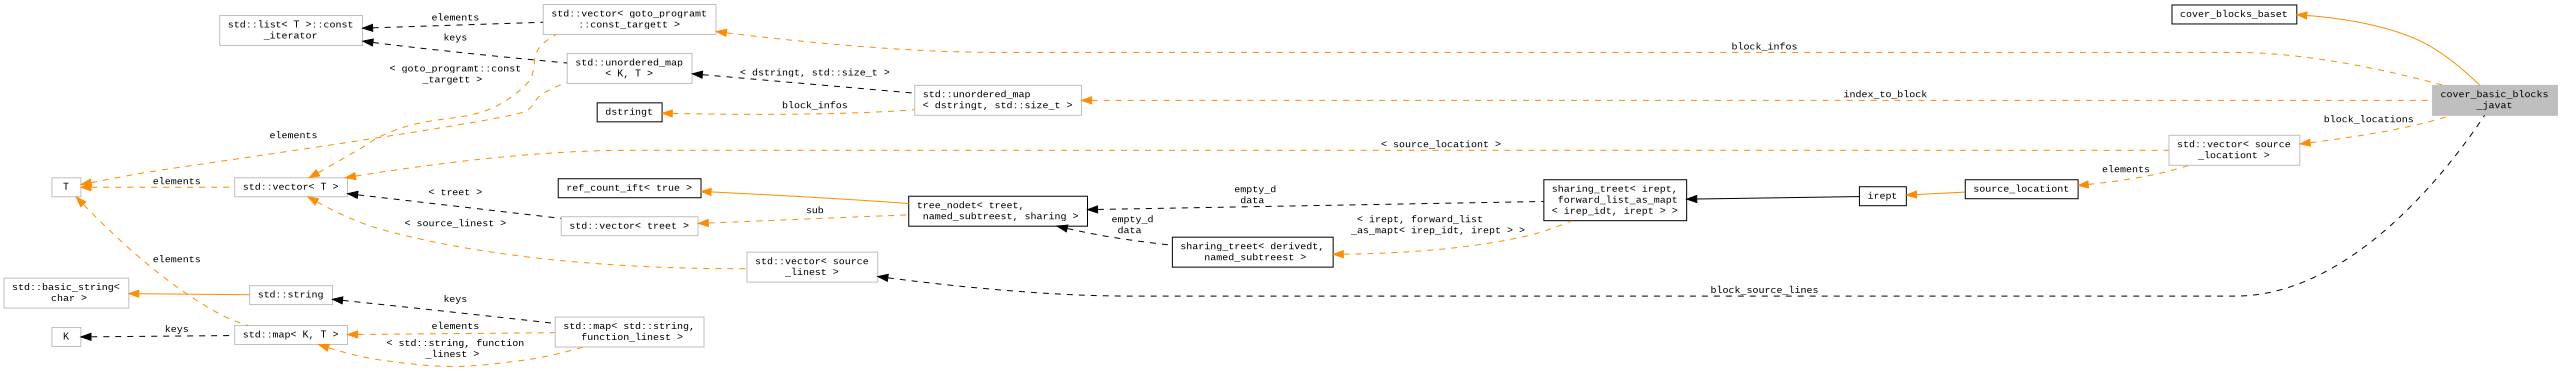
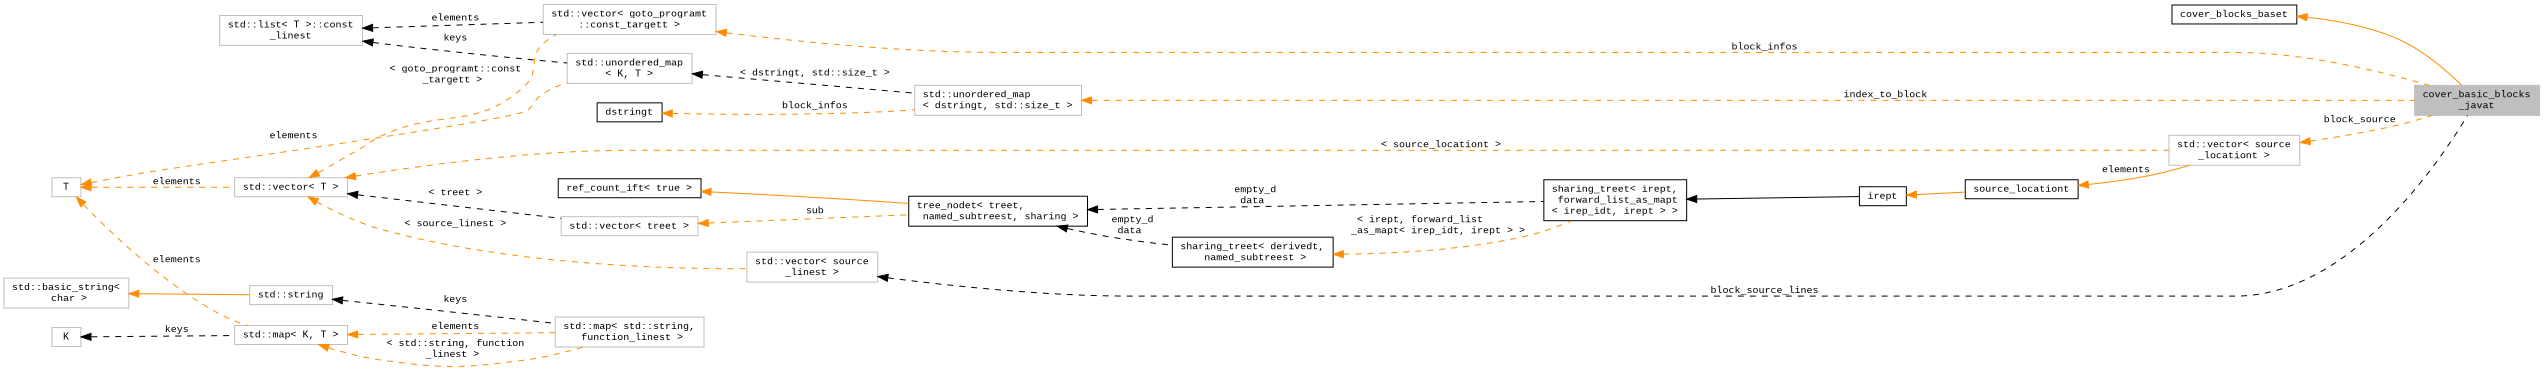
(291, 30) -> (291, 30)
(2366, 120) -> (2357, 120)
(2139, 177) -> (2139, 177)
